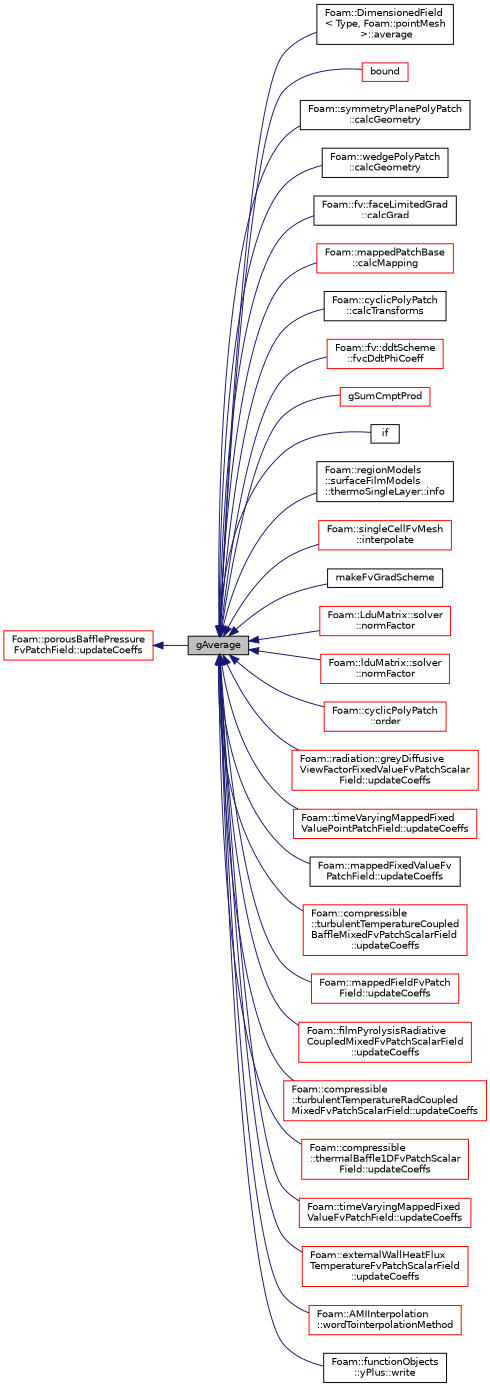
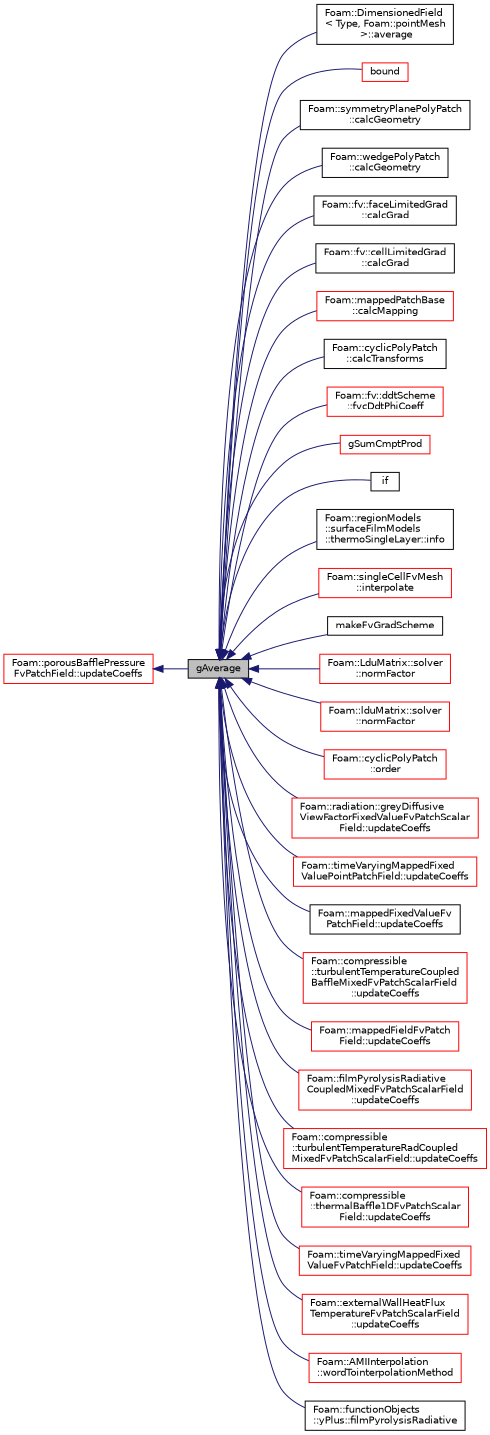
none -> (385, 258)
(385, 1368) -> (385, 1416)
